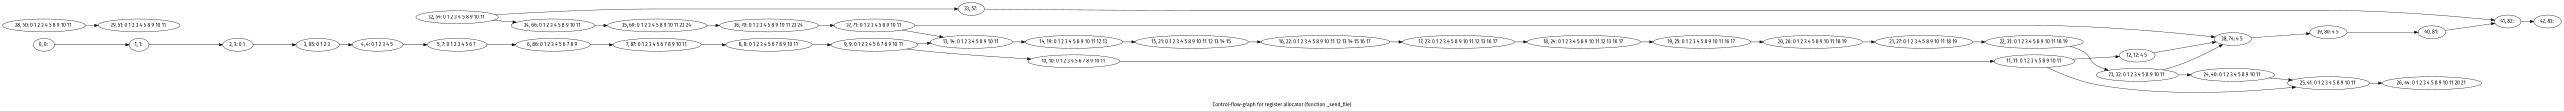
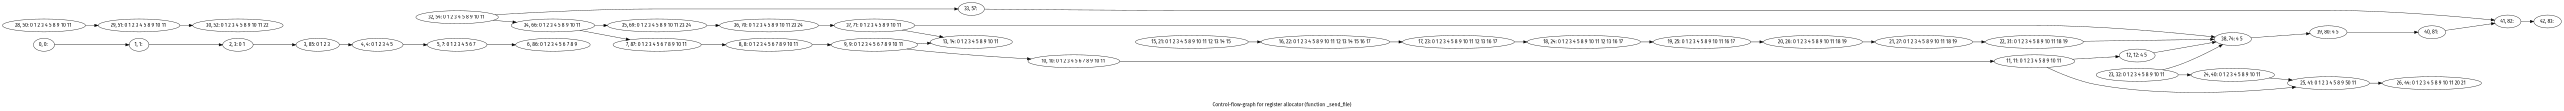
none -> (238, 25)
(1074, 42) -> none
(600, 45) -> (603, 35)
(2088, 56) -> (2147, 40)
(2328, 83) -> (2328, 83)
